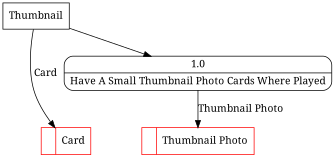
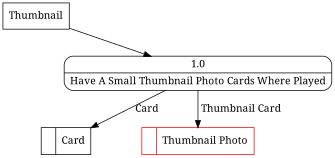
(31, 78) -> (132, 107)
(241, 109) -> (241, 109)
(66, 141) -> (66, 141)
